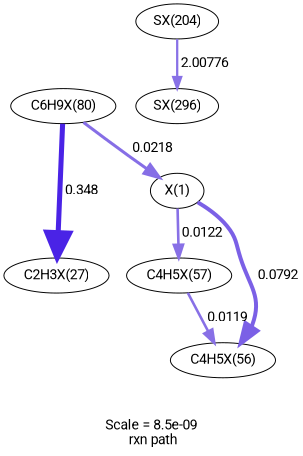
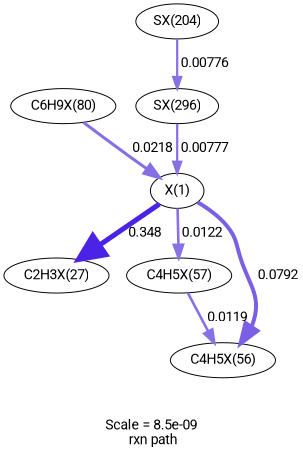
(203, 64) -> (203, 64)
none -> (177, 143)
(60, 178) -> (129, 225)
